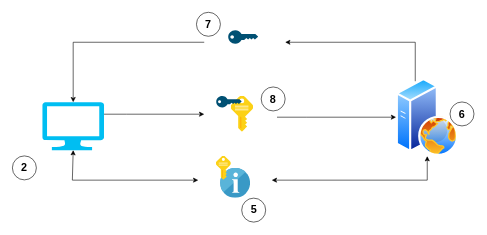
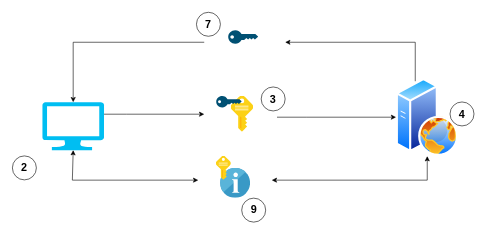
(273, 99) -> (273, 99)
(462, 114) -> (462, 114)
(254, 210) -> (254, 210)
